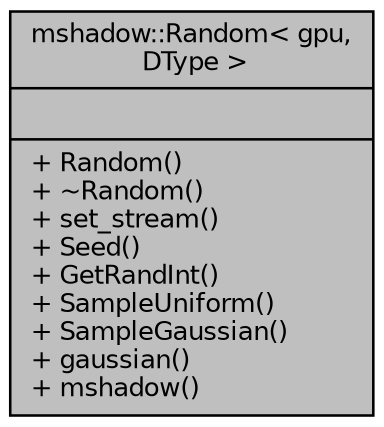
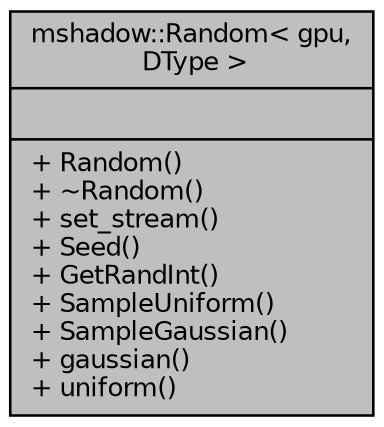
(116, 389) -> (105, 389)
